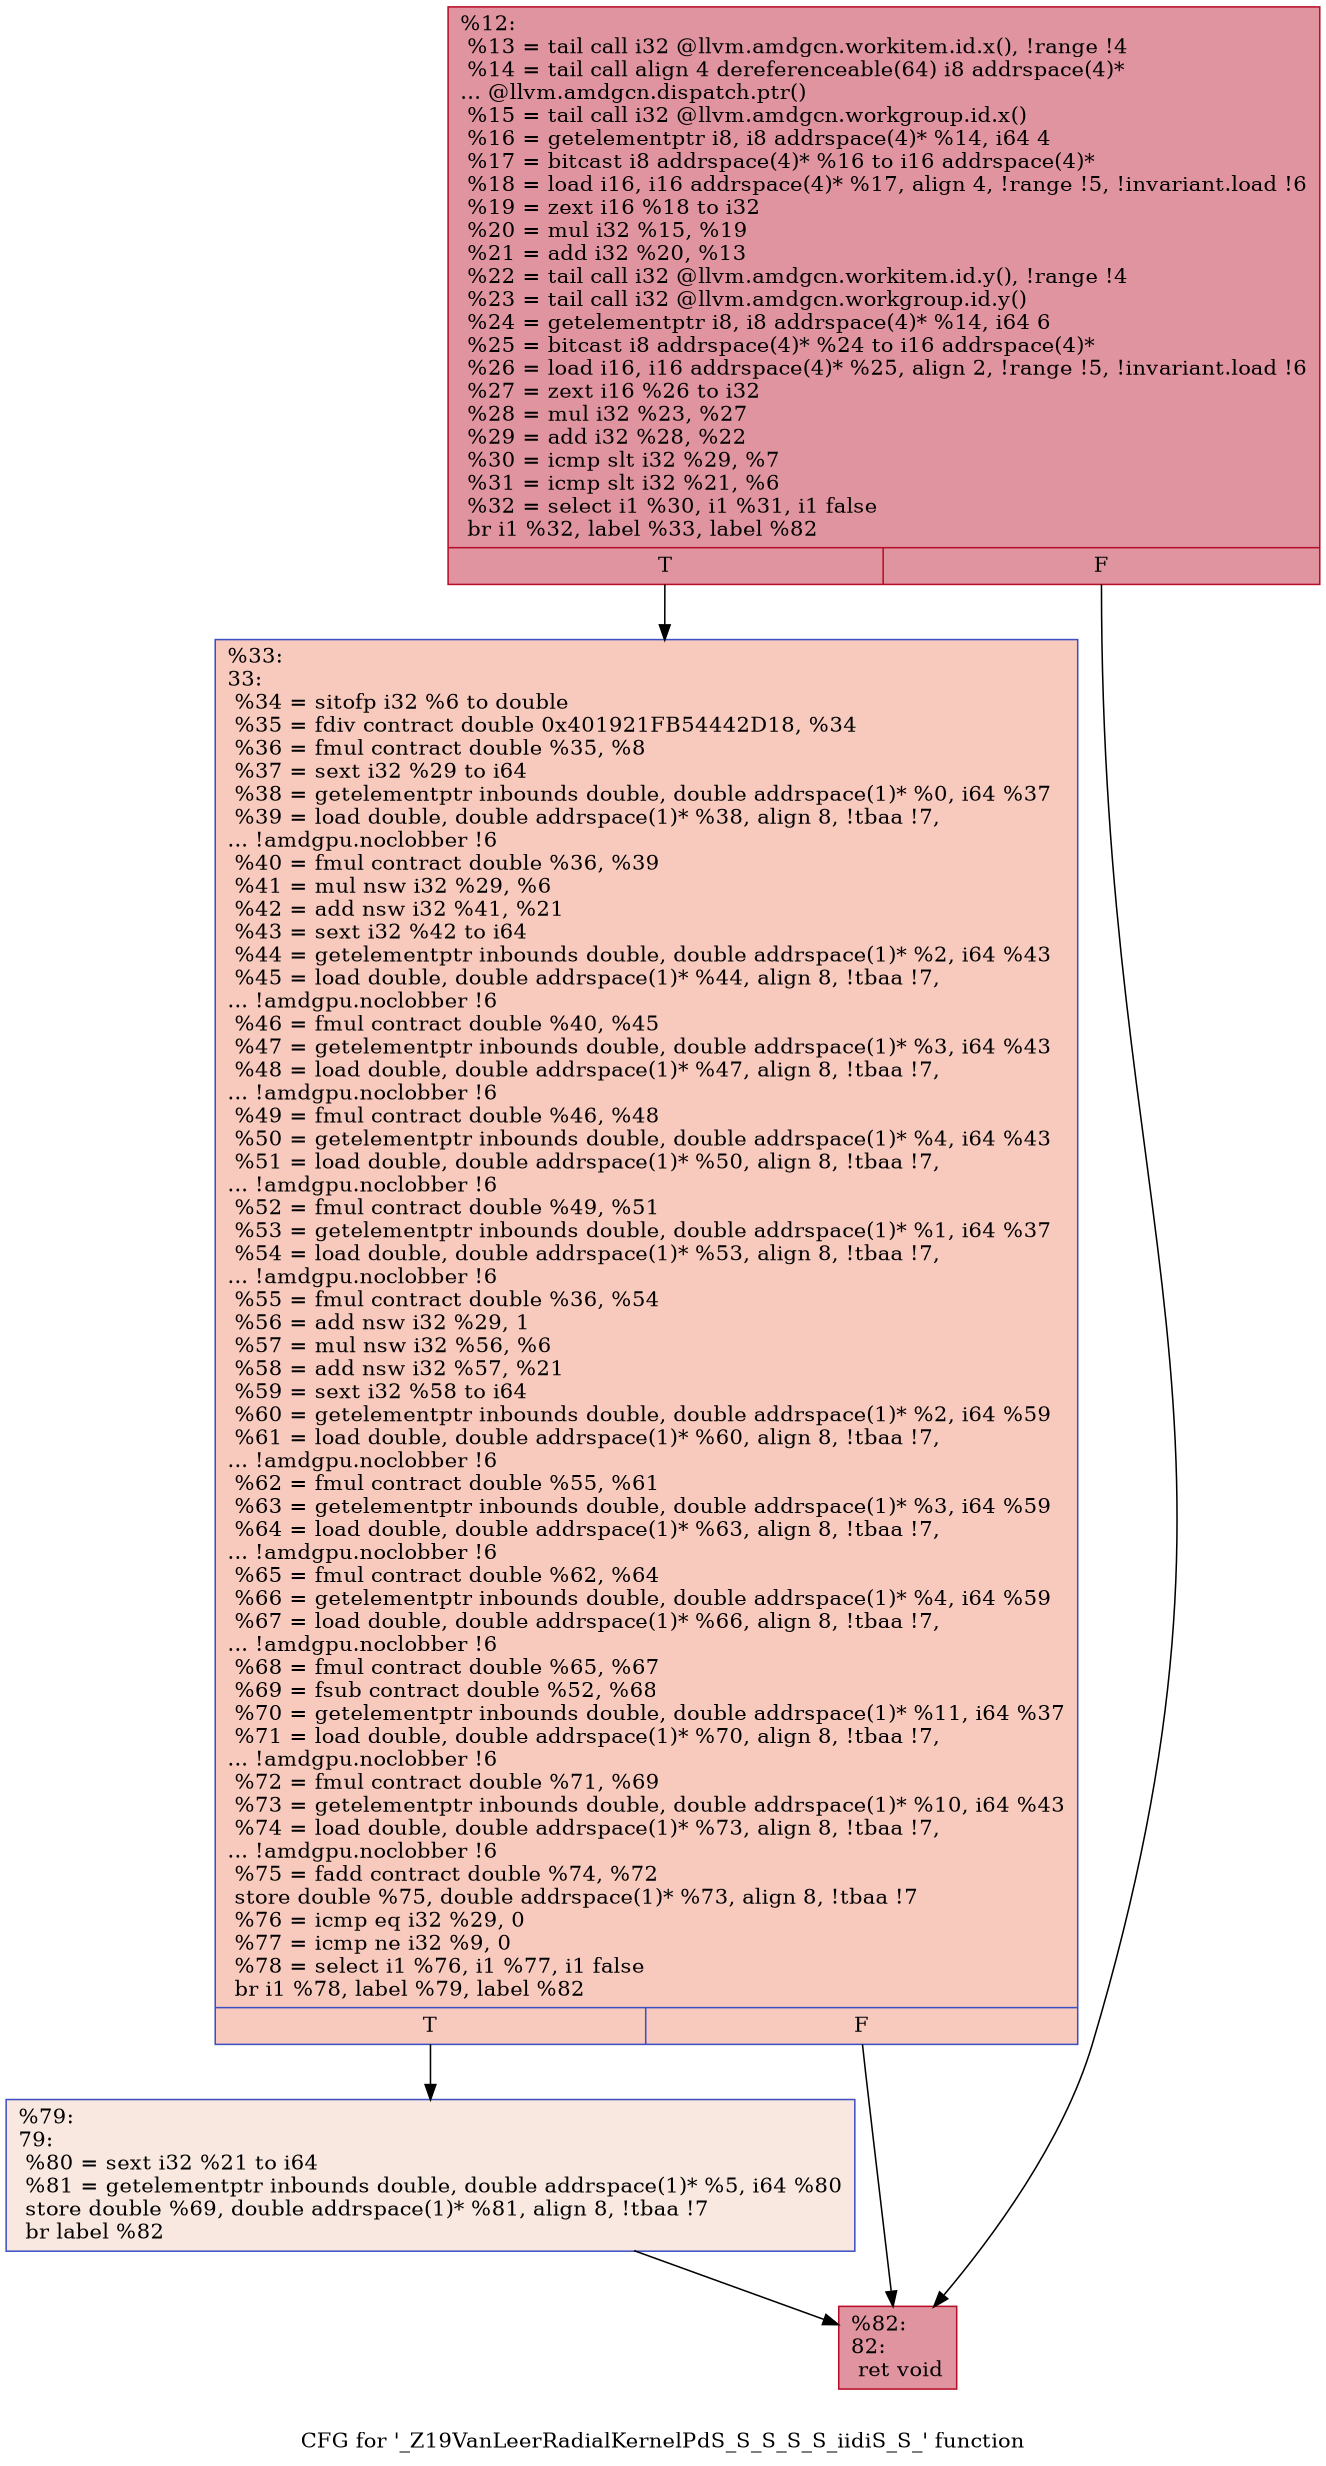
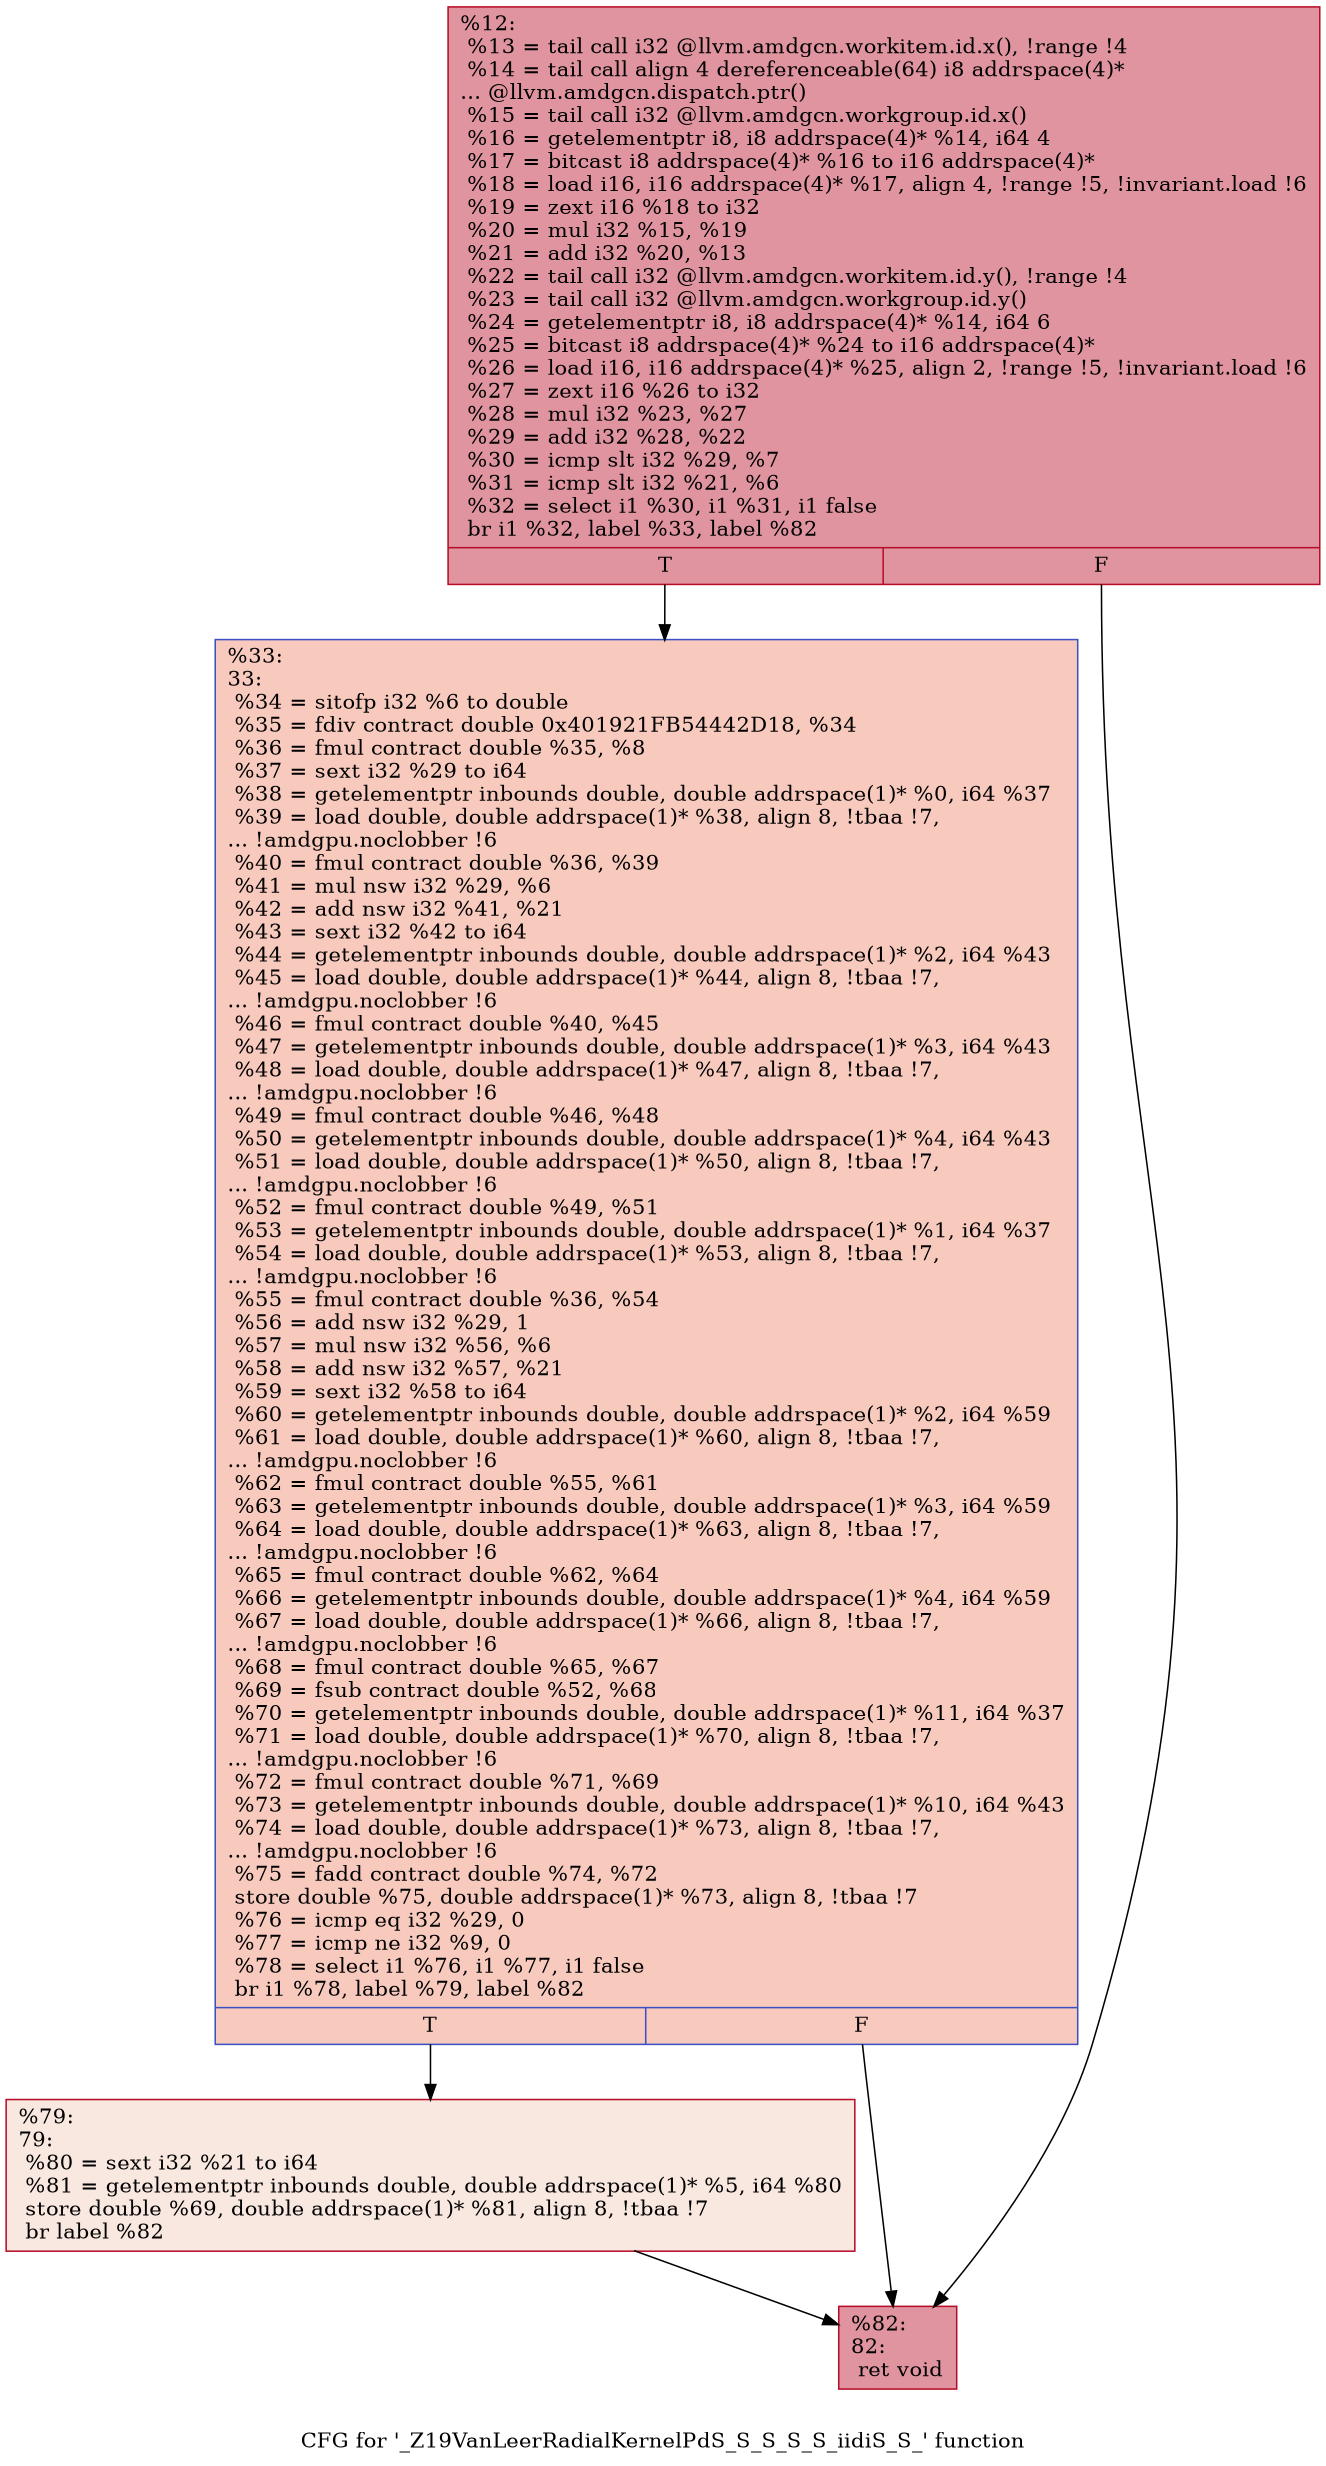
(430, 2175) -> (430, 2175)
